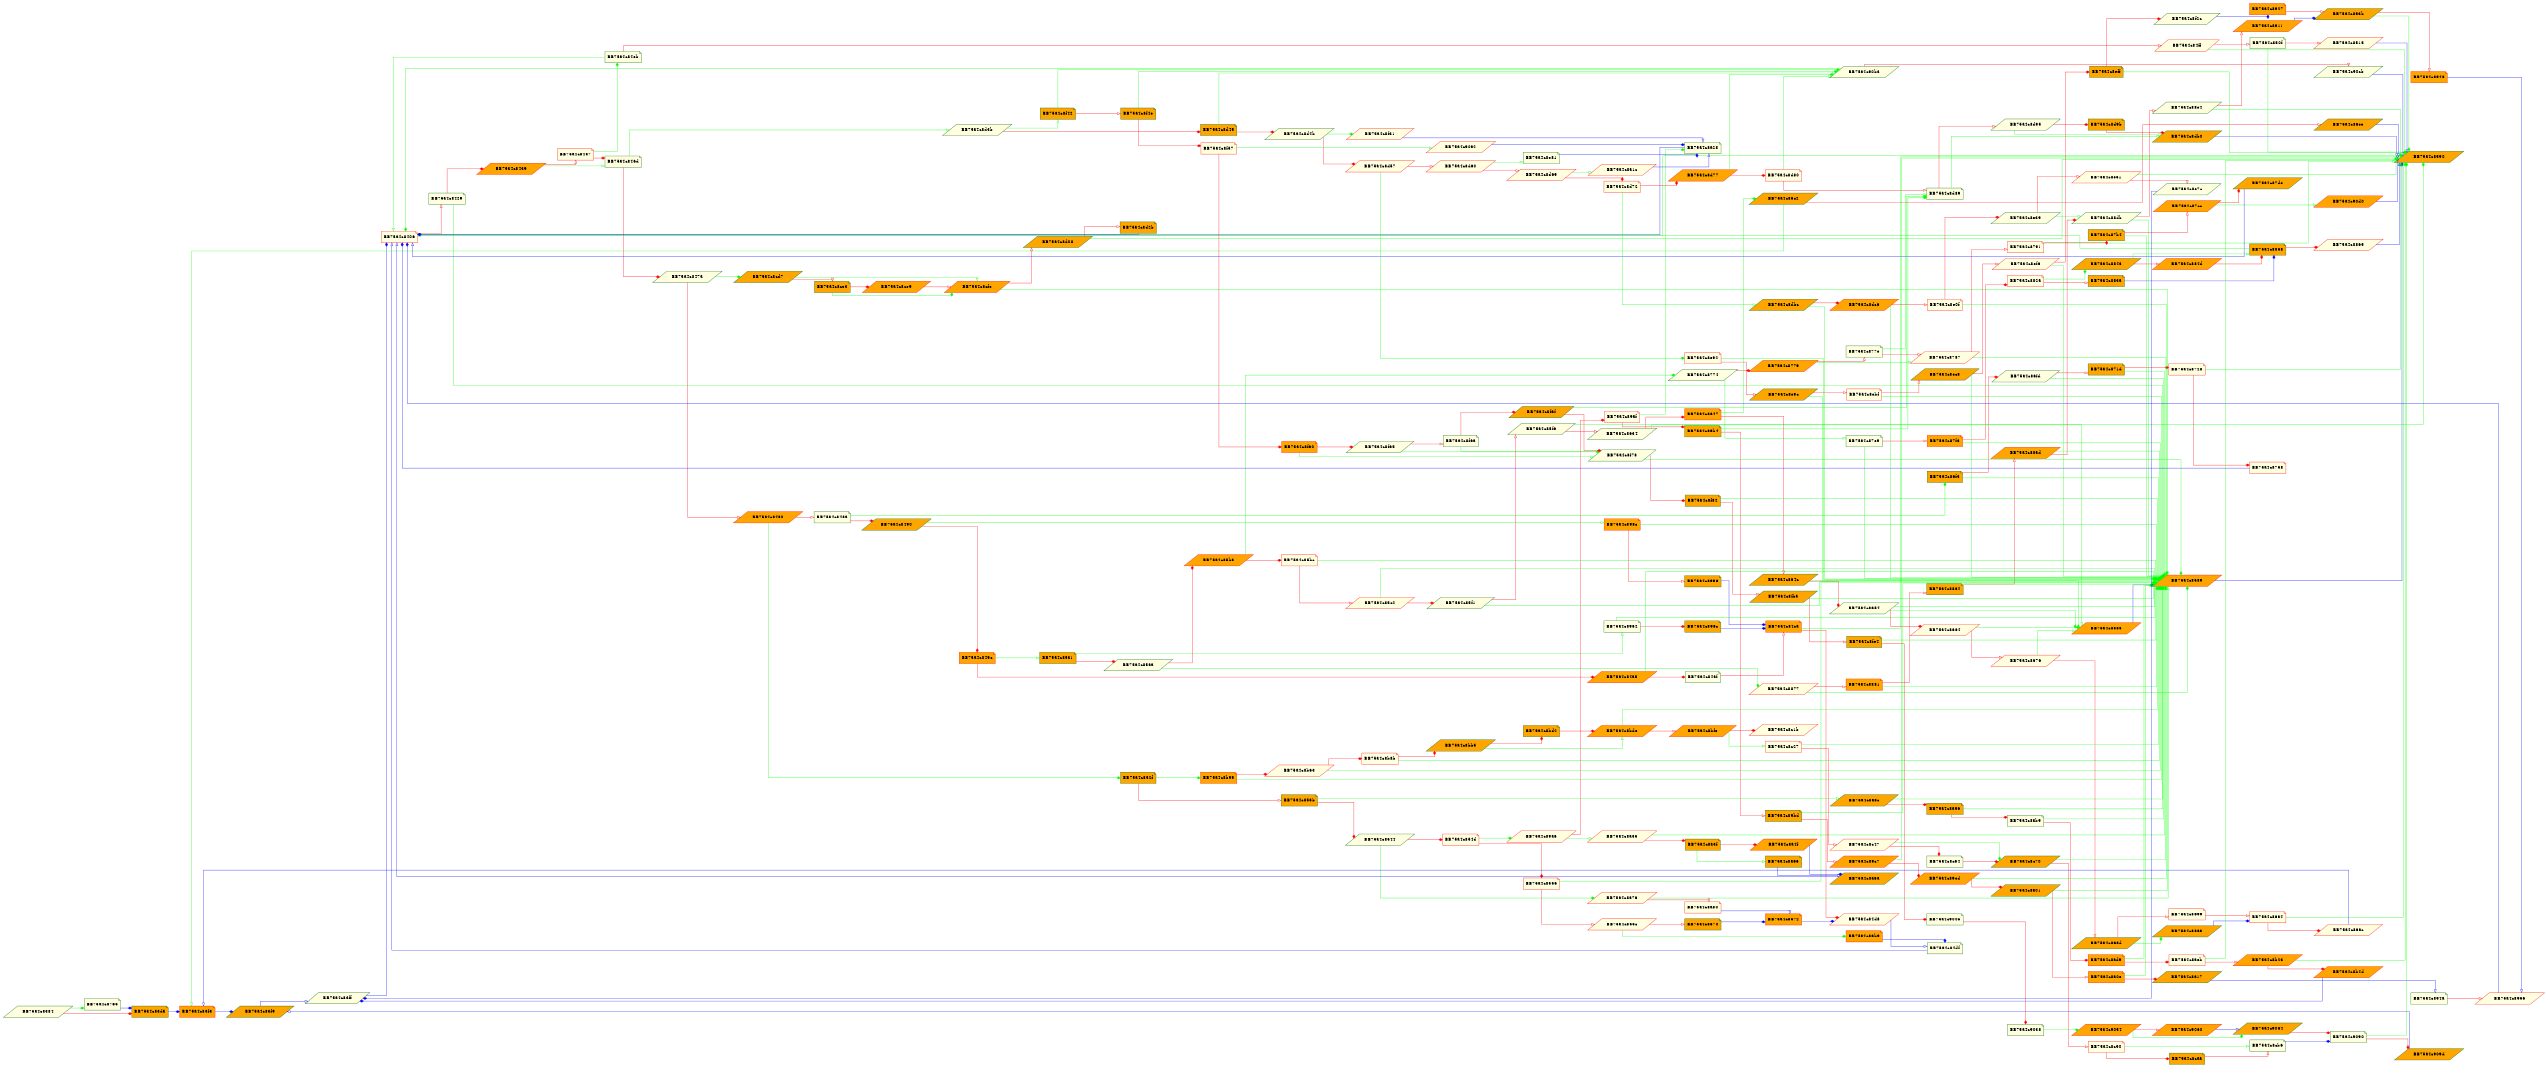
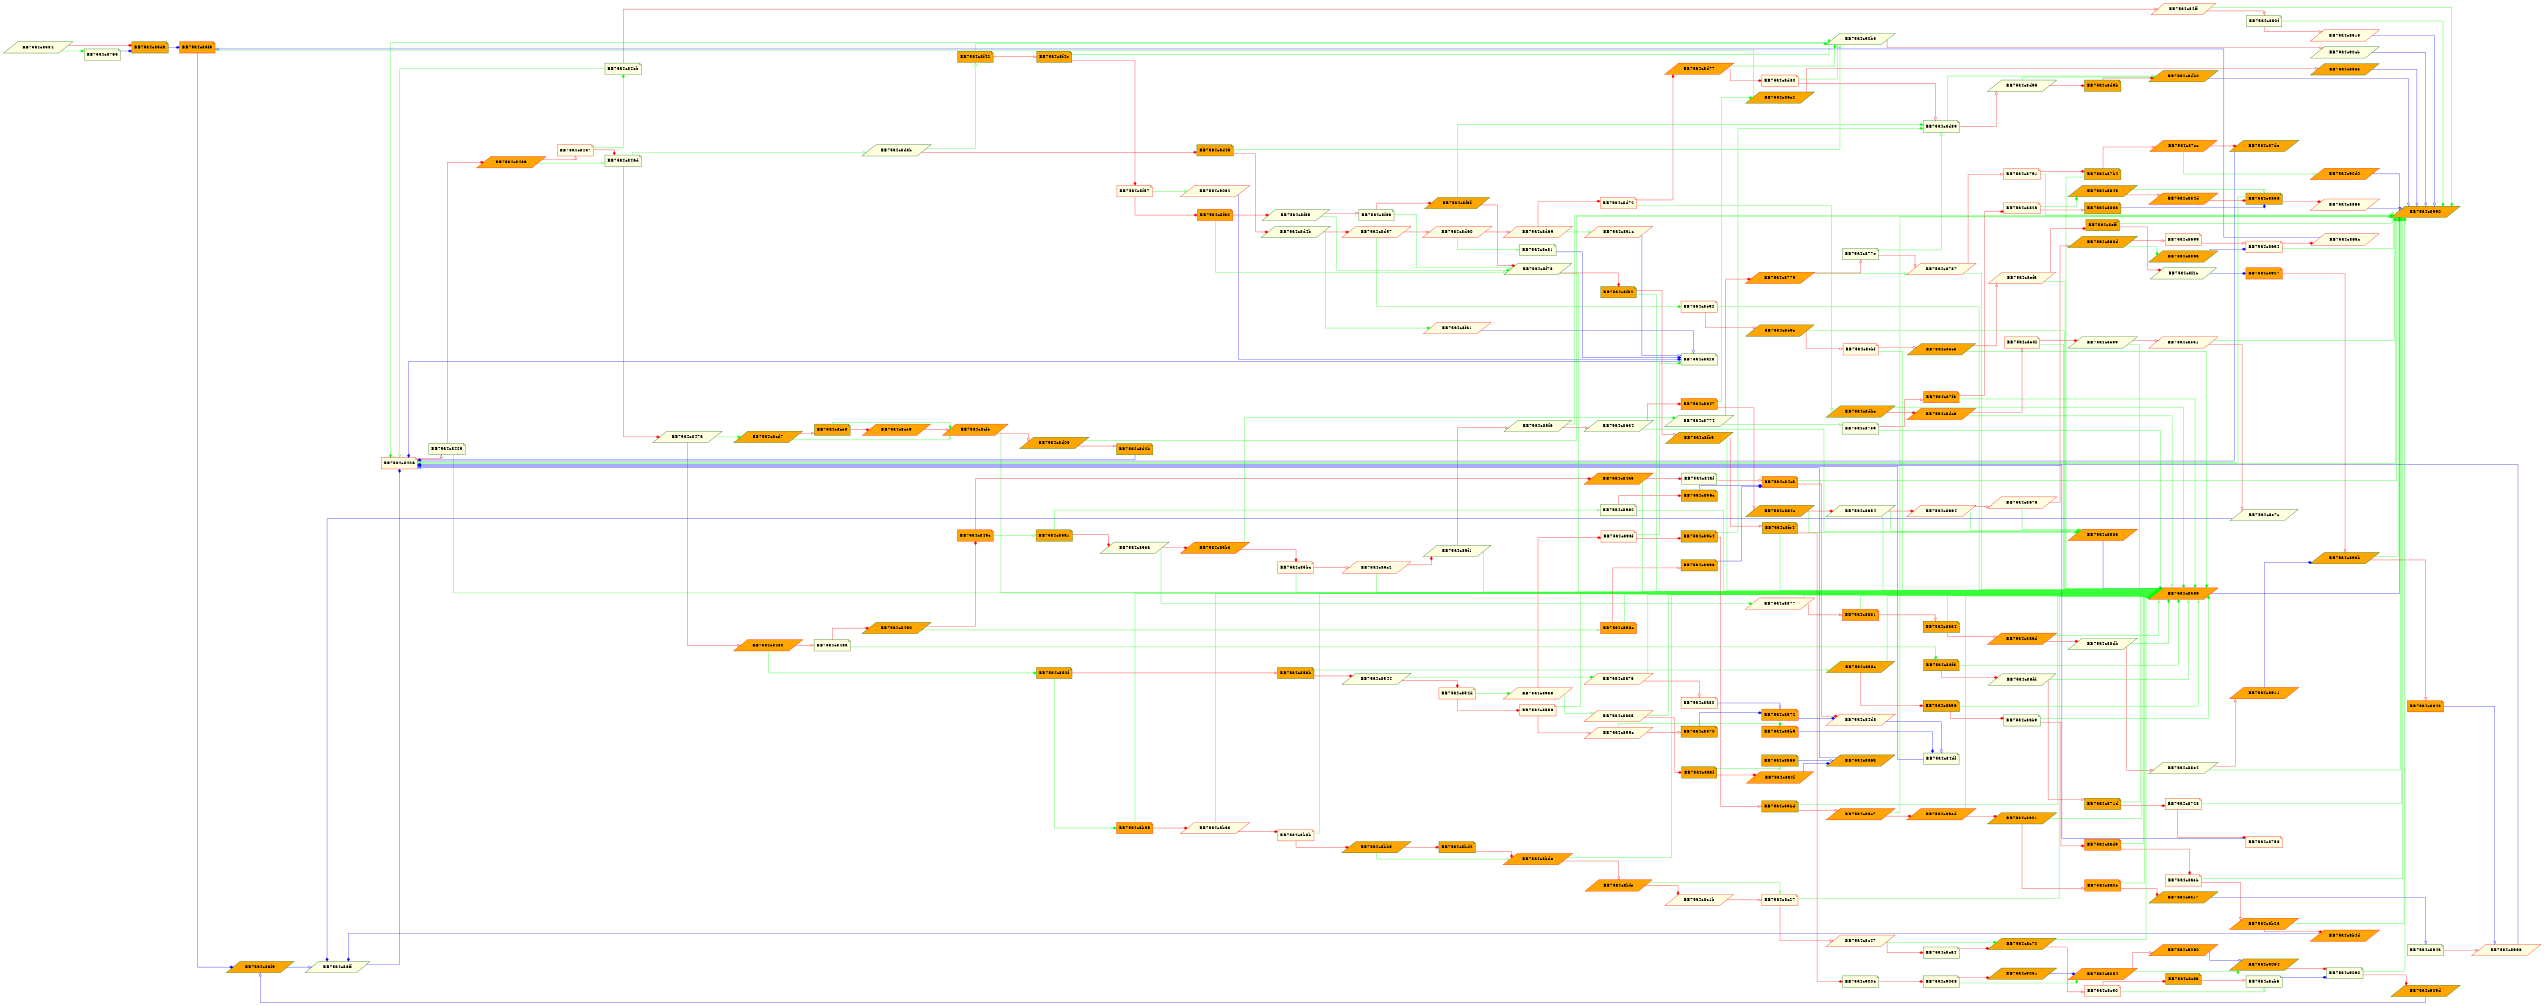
(2067, 216) -> (2139, 471)
none -> (1743, 900)
none -> (2022, 974)
